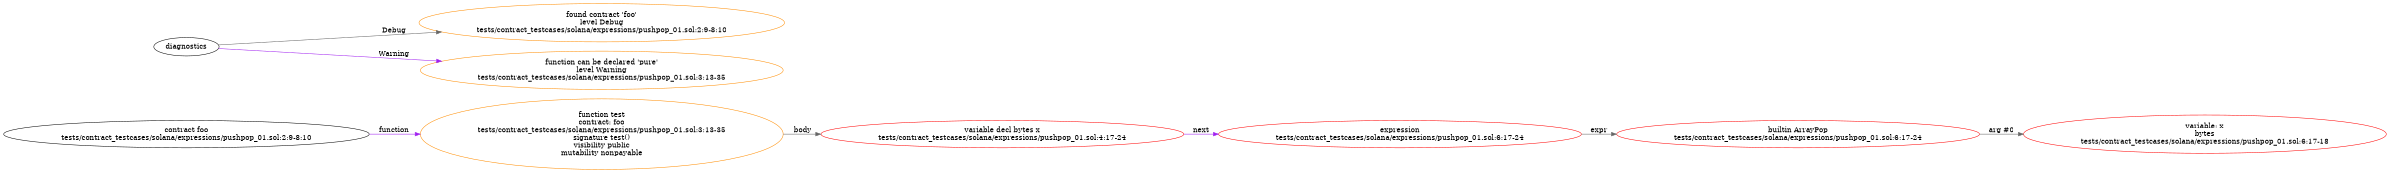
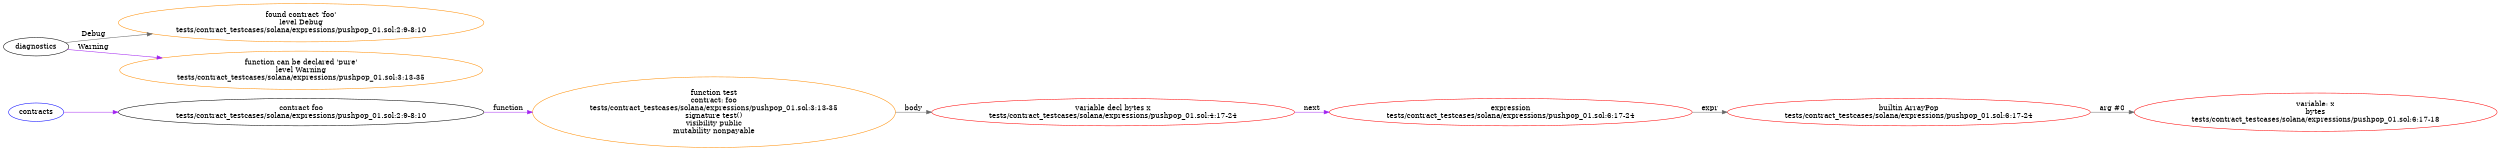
none -> (36, 112)
